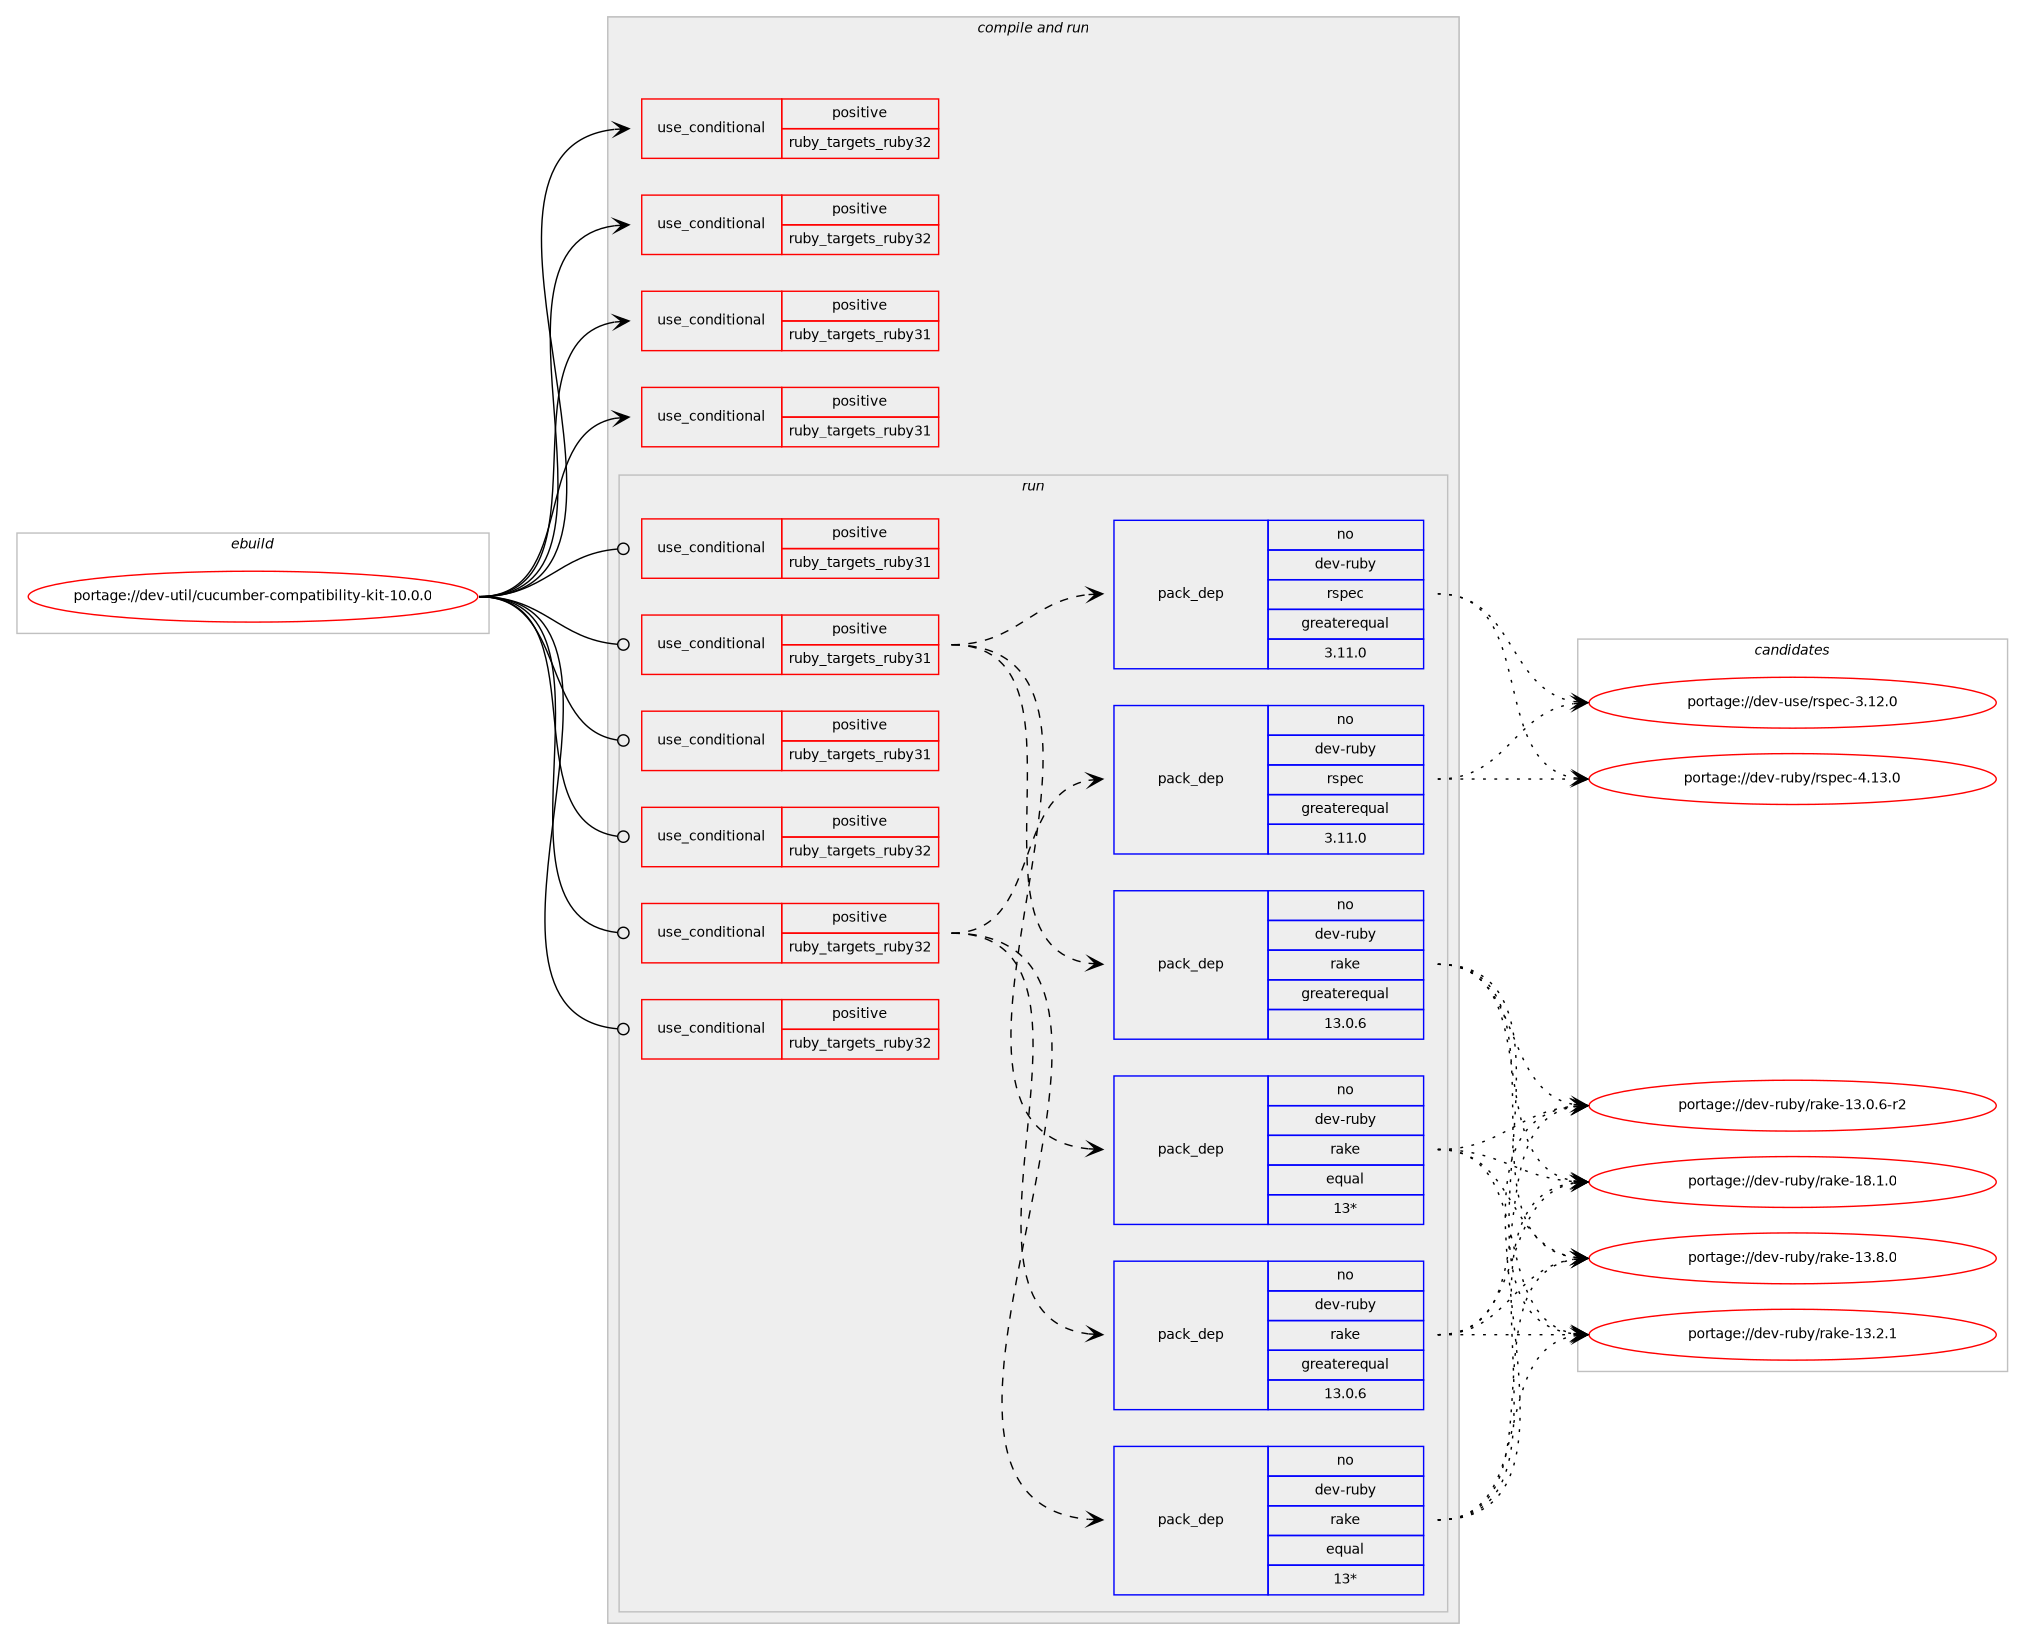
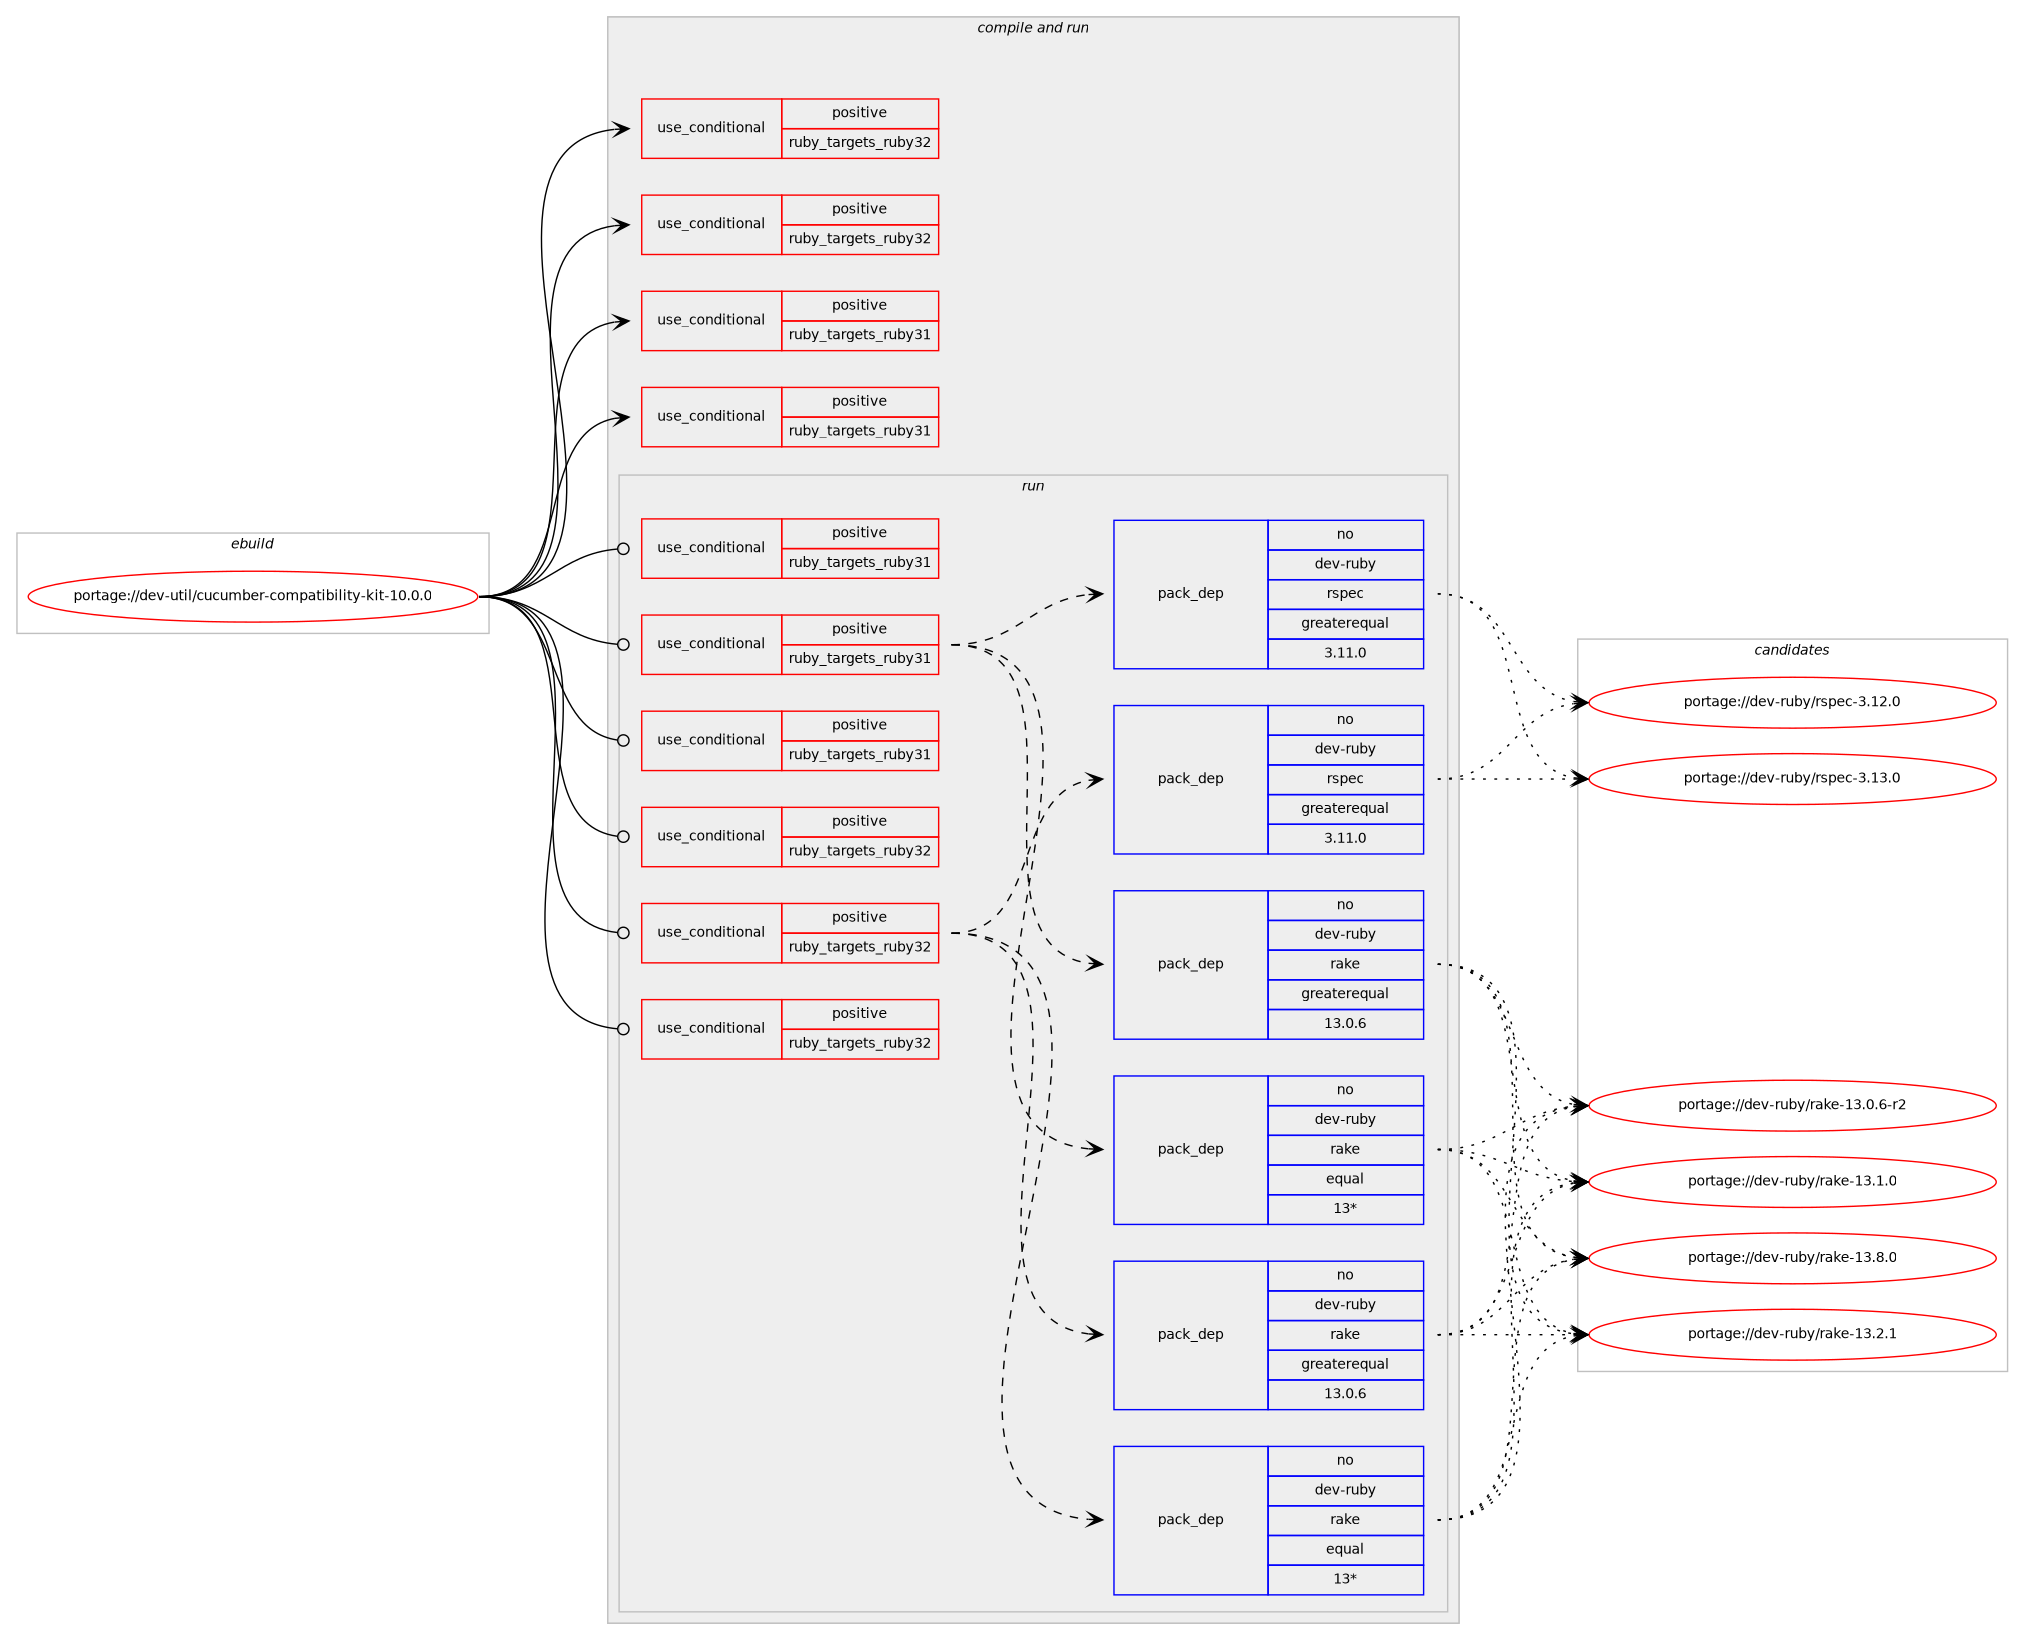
(1793, 703) -> (1793, 703)
(1793, 779) -> (1793, 779)
(1793, 1182) -> (1793, 1182)
